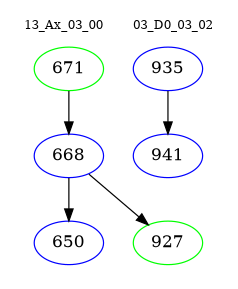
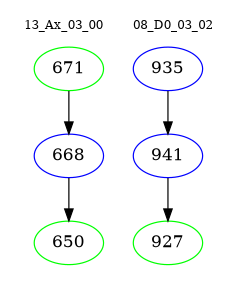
(173, 26) -> (173, 26)
(105, 188) -> (168, 193)
(69, 243) -> (69, 243)
